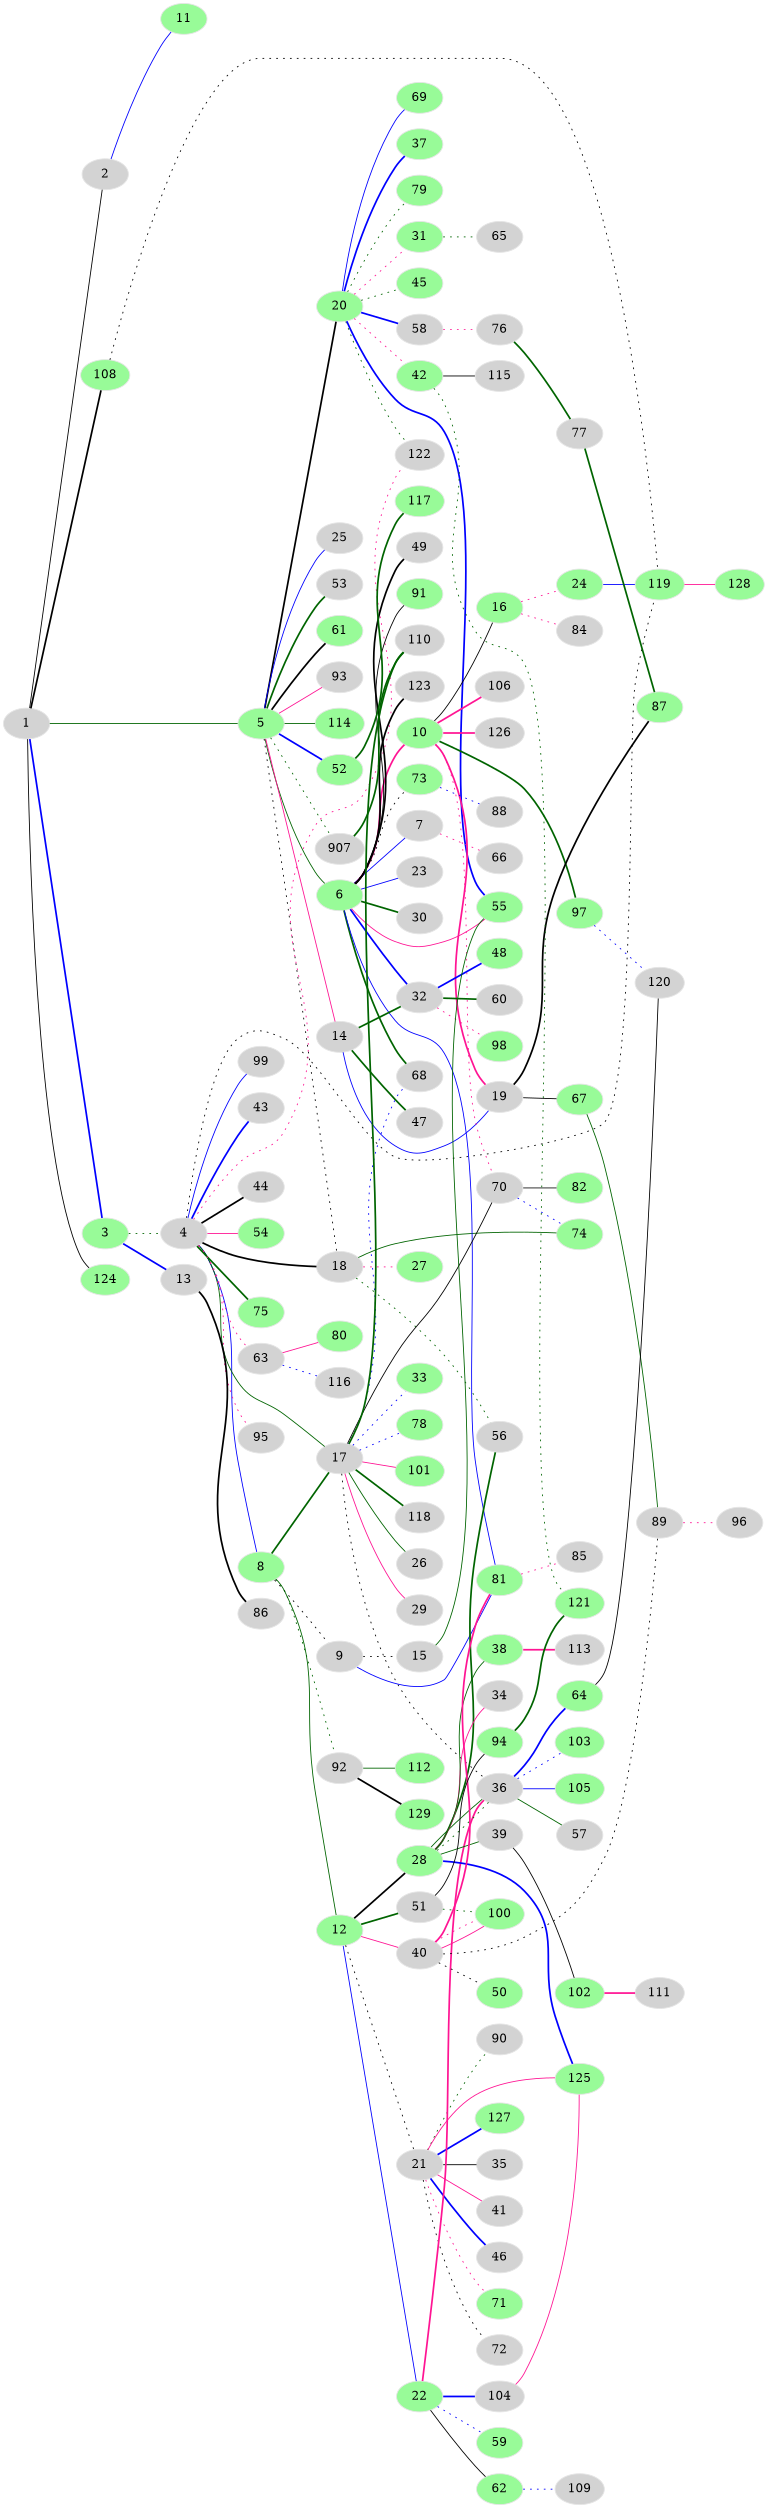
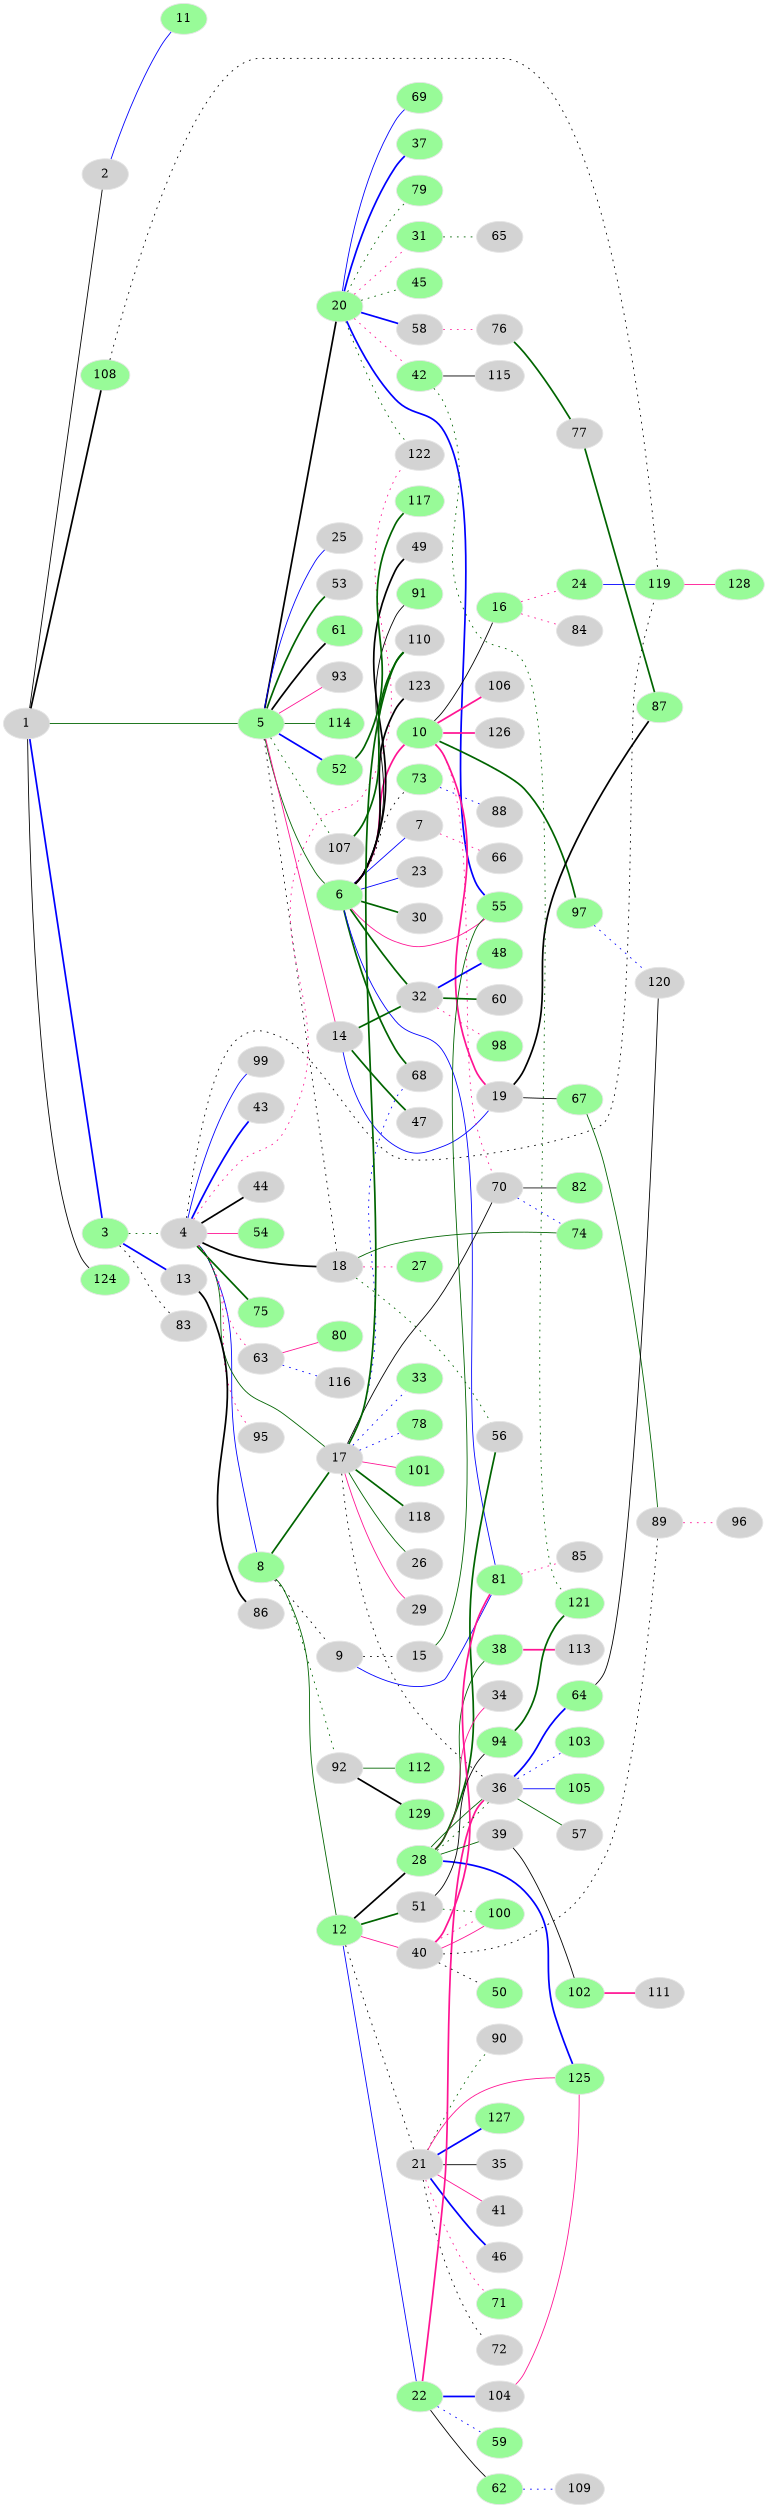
(340, 849) -> (340, 849)
(378, 947) -> (378, 947)
none -> (184, 1326)
